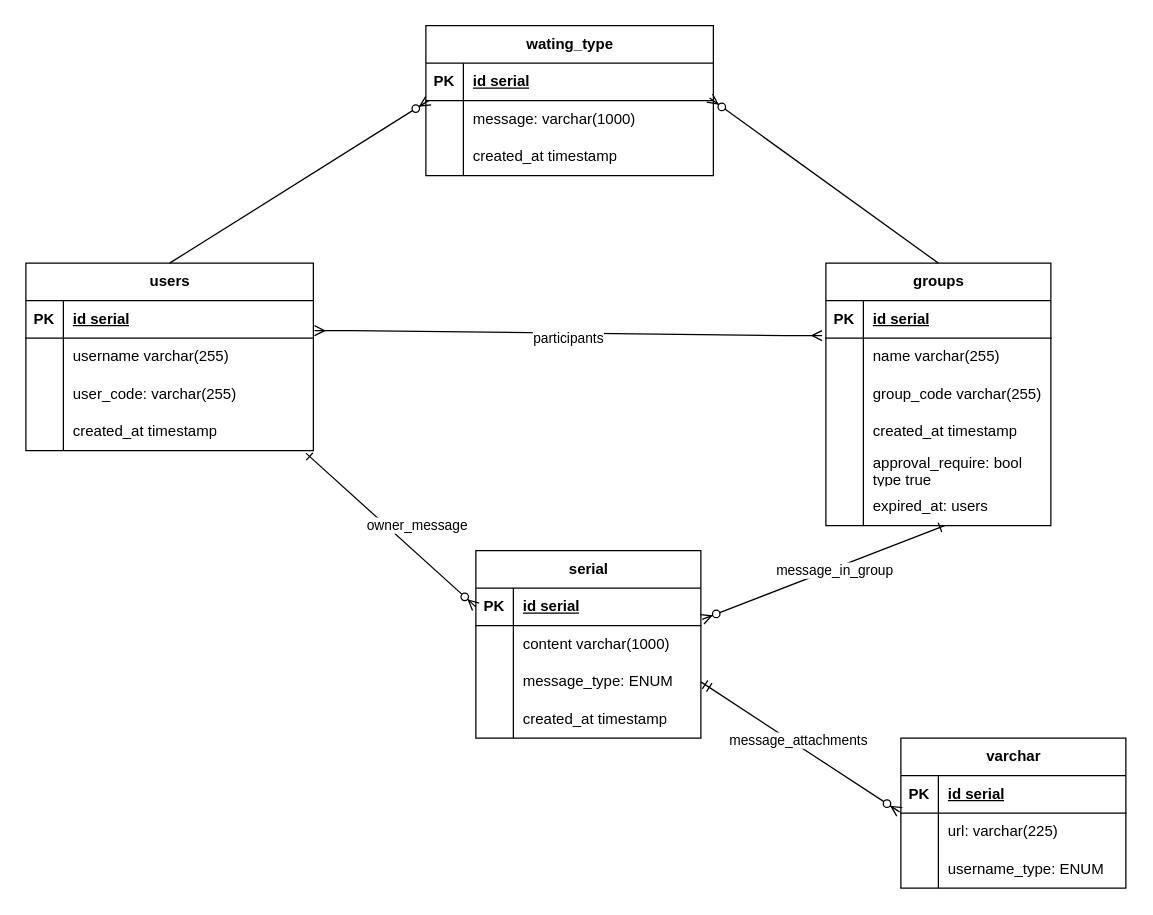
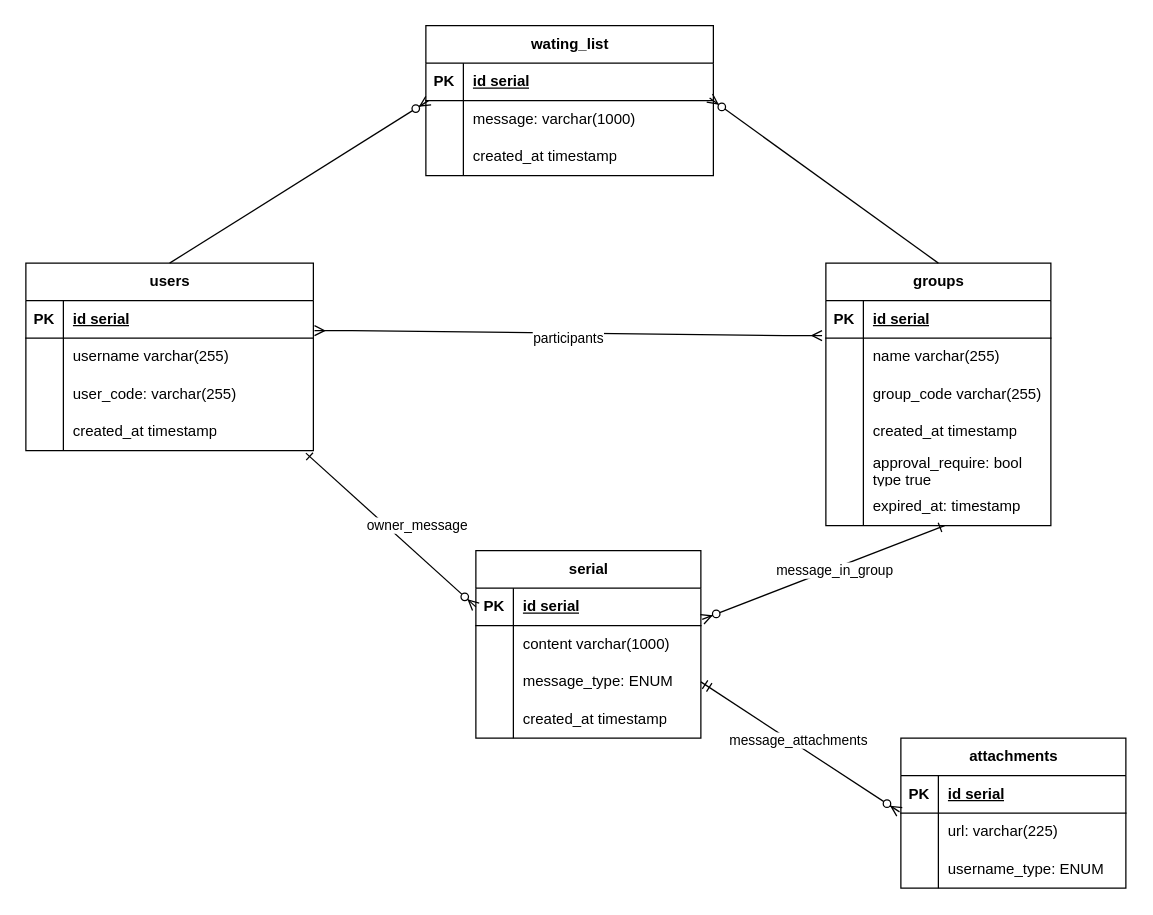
(570, 44) -> (570, 44)
(939, 507) -> (954, 507)
(1014, 757) -> (1014, 757)
